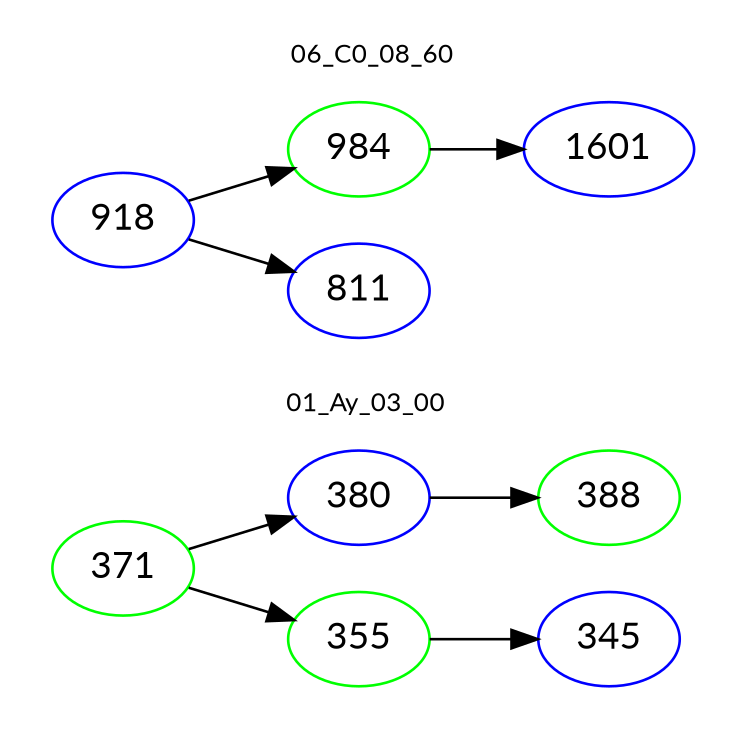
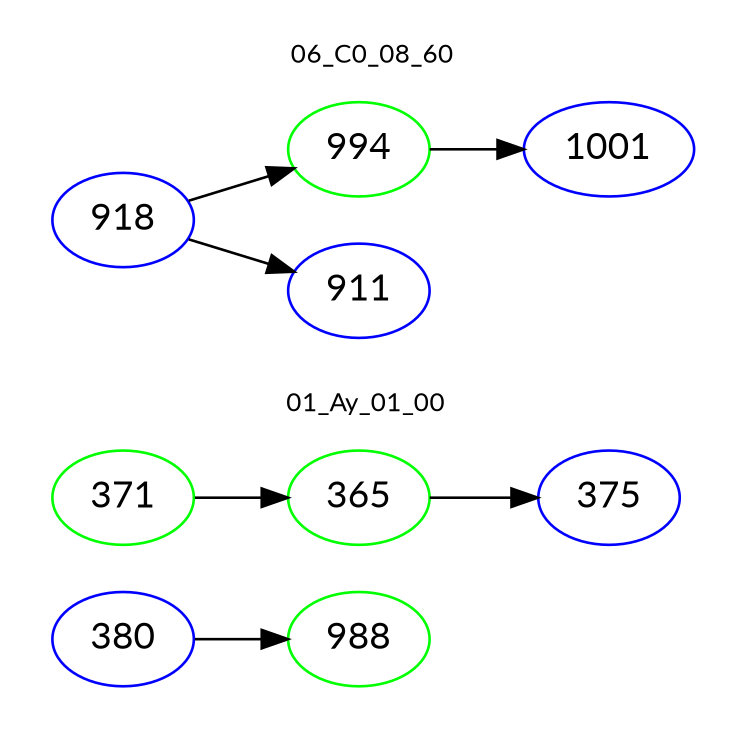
(359, 149) -> (359, 149)
(609, 149) -> (609, 149)
(359, 291) -> (359, 291)
(366, 405) -> (366, 405)
(609, 498) -> (359, 639)
(229, 537) -> none
(359, 639) -> (359, 498)
(609, 639) -> (609, 498)
